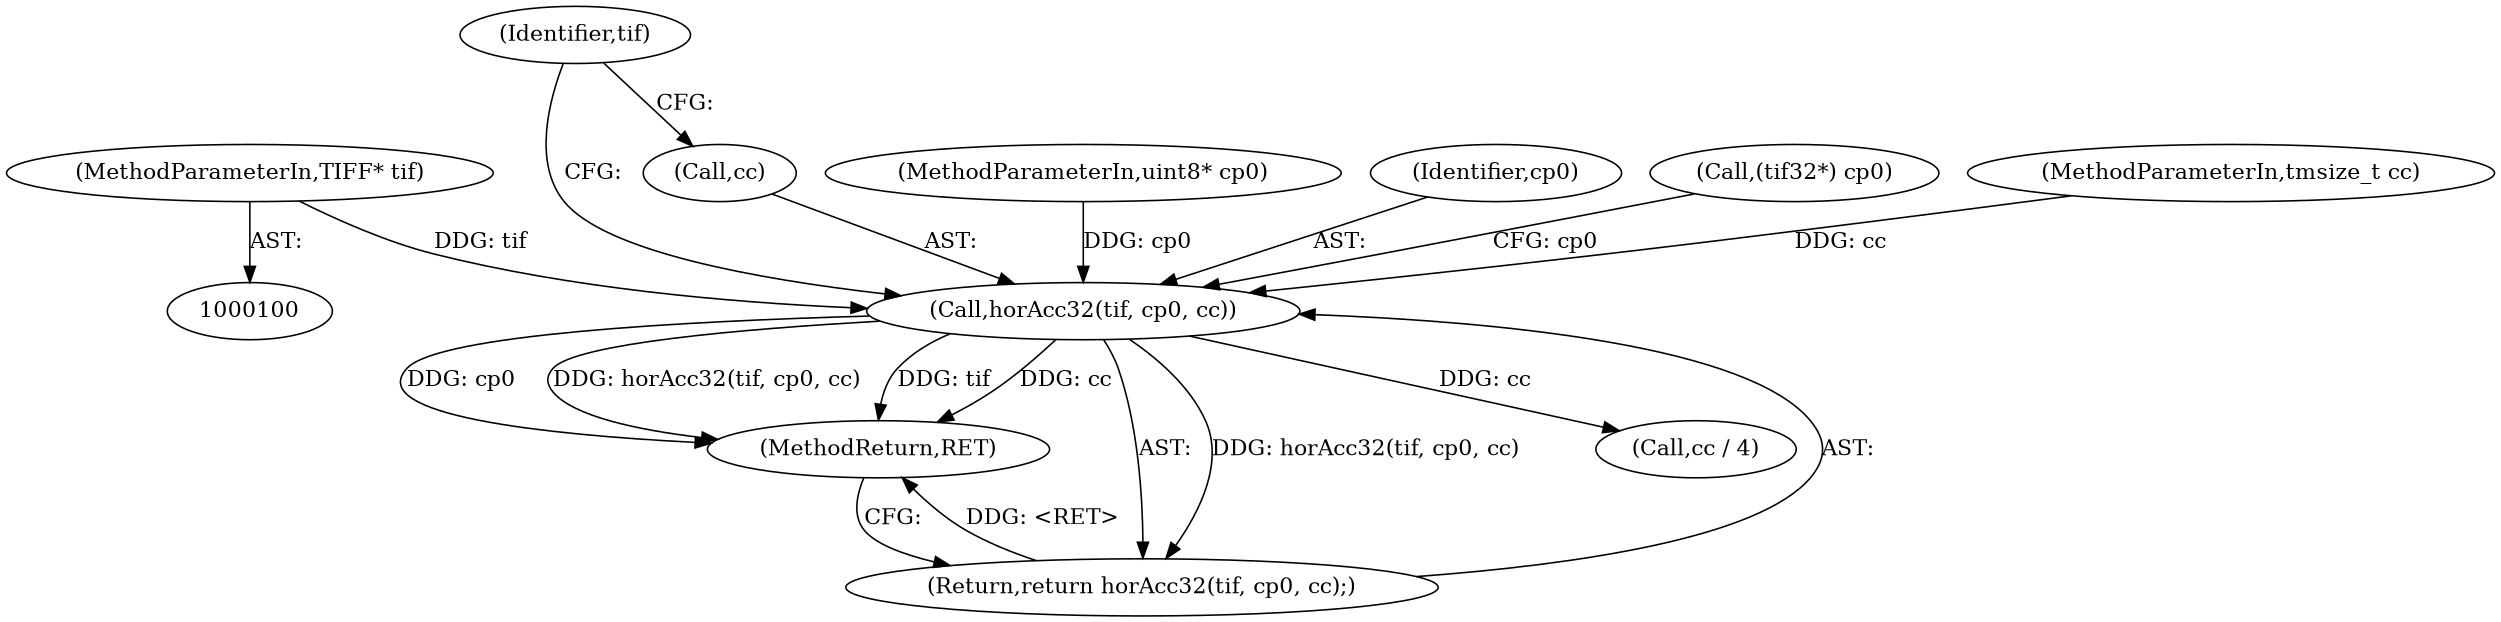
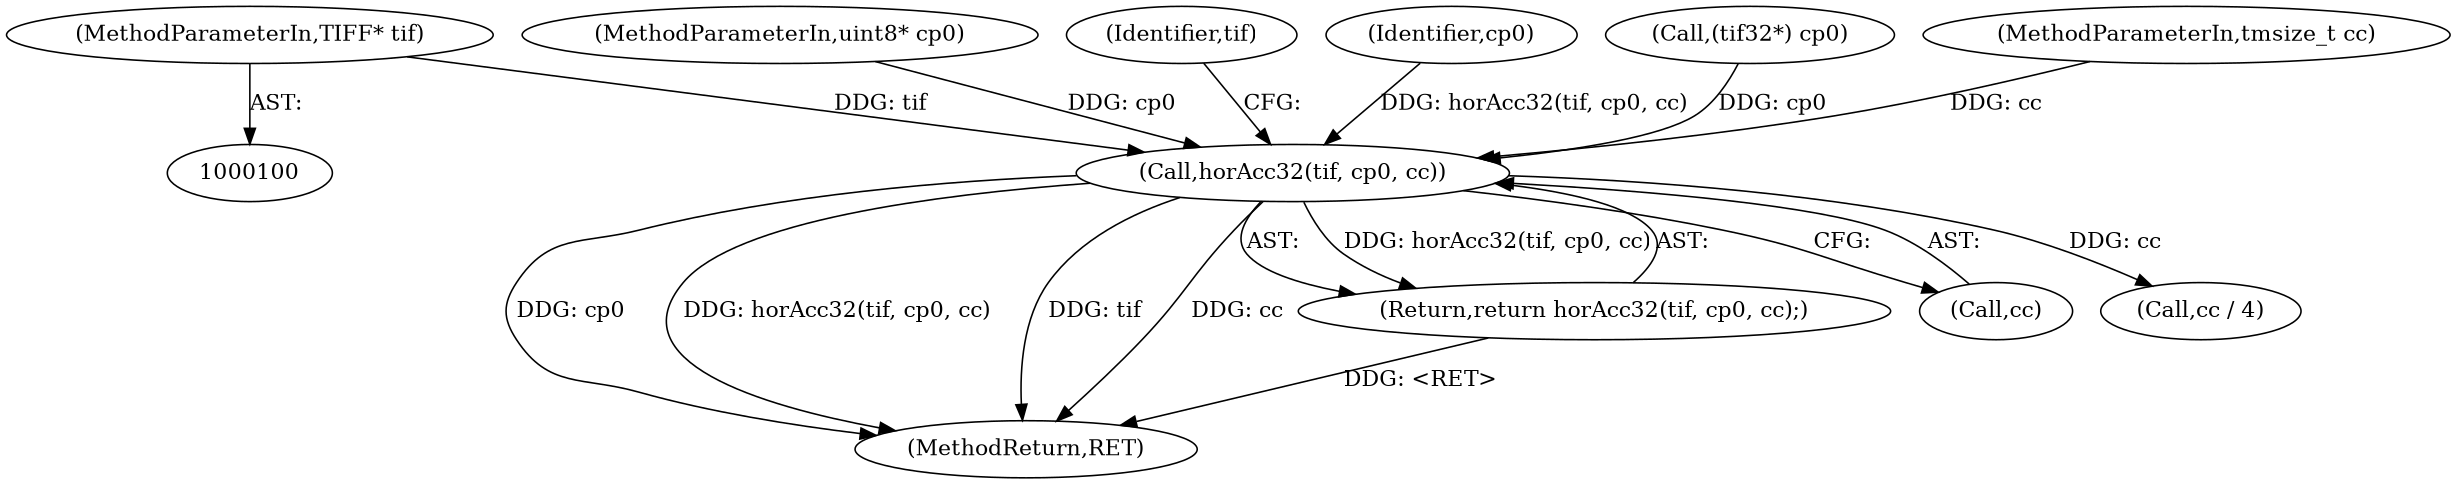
(642, 99) -> (1696, 225)
(1344, 242) -> (1534, 104)
(1546, 242) -> (1773, 104)
(873, 538) -> none
